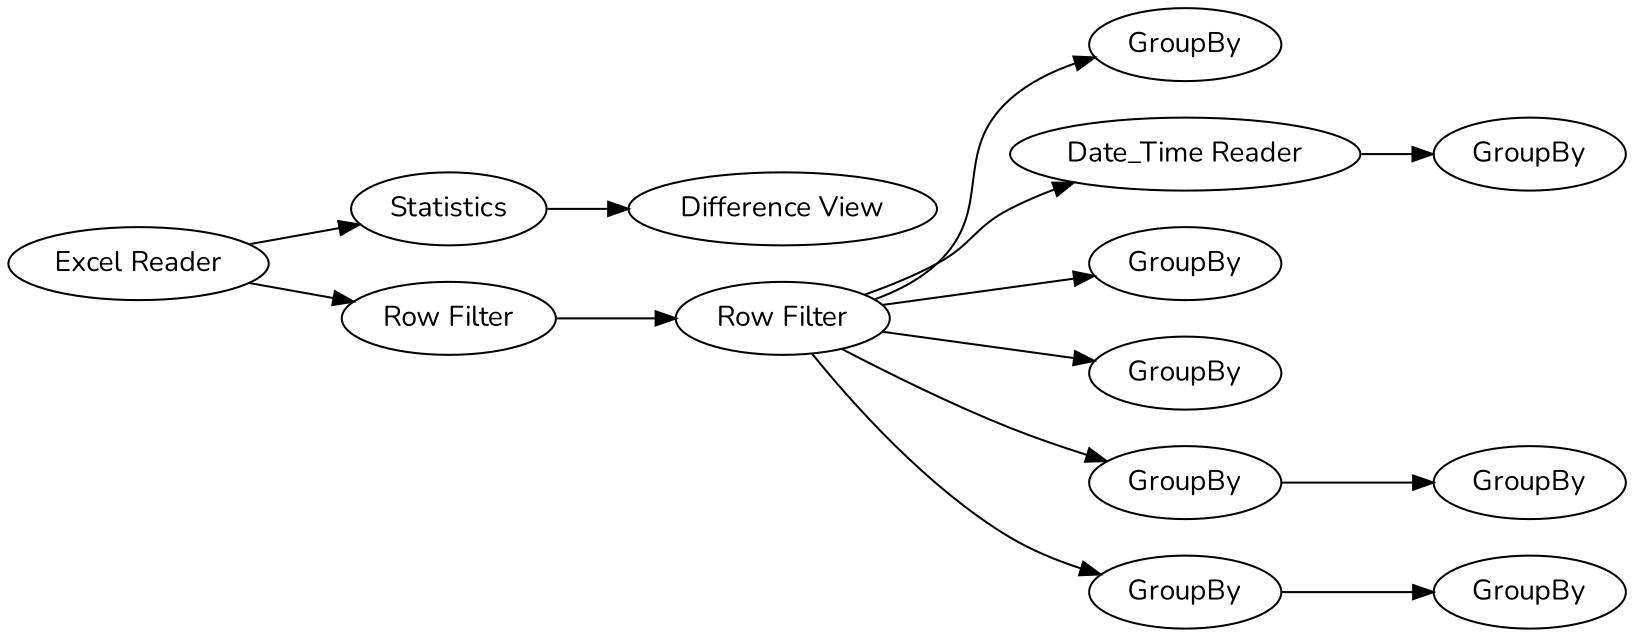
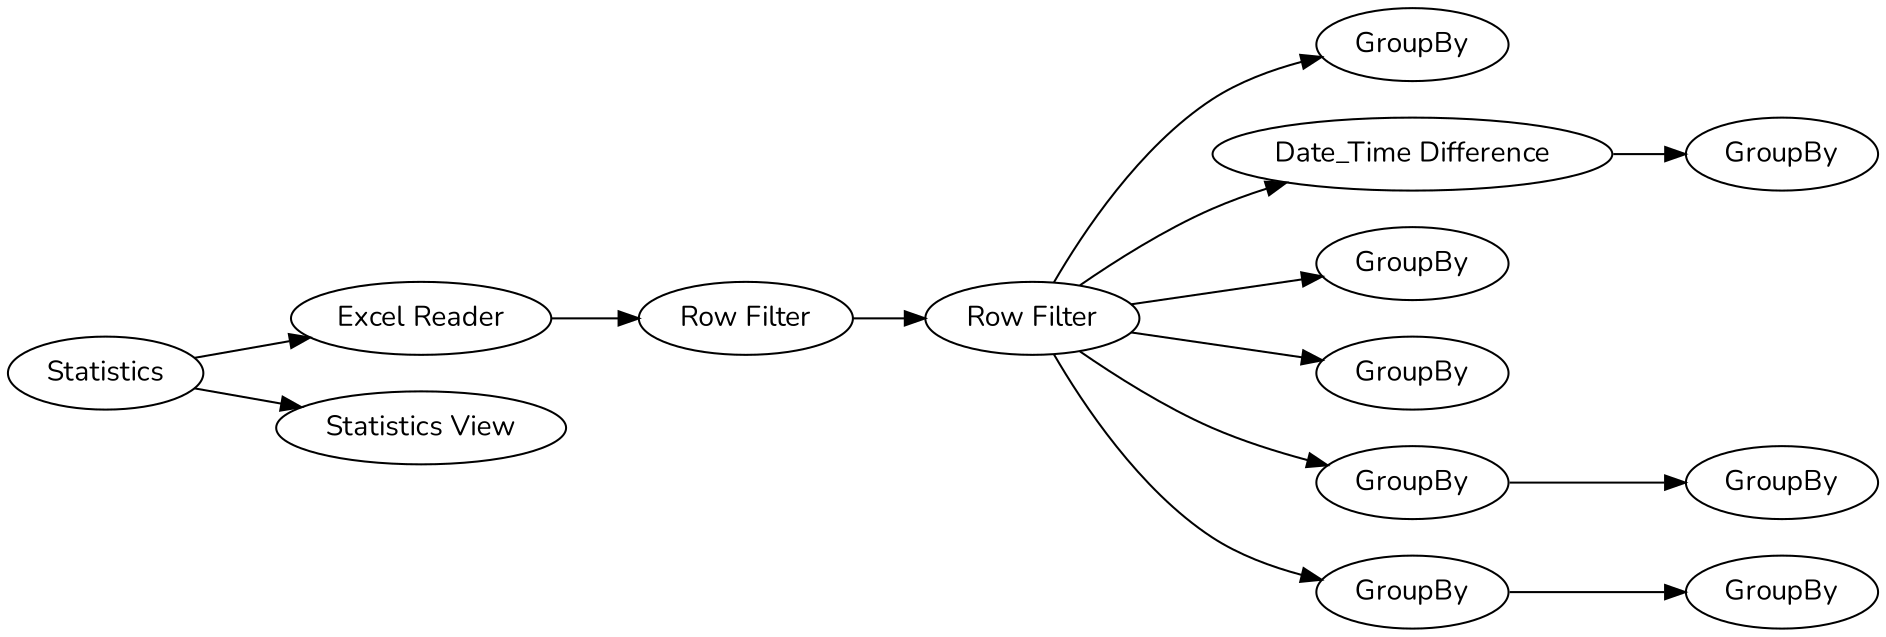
(1185, 154) -> (1412, 154)
(783, 209) -> (421, 428)
(294, 236) -> (242, 350)
